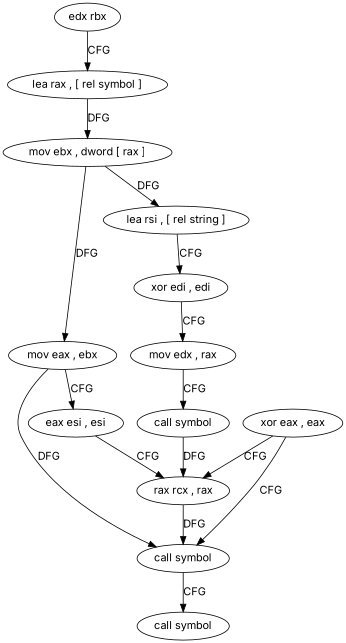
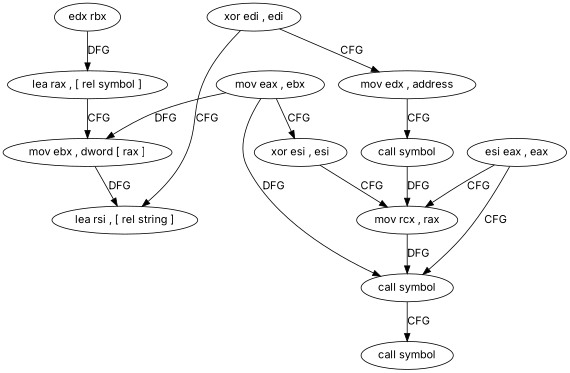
(99, 51) -> (99, 51)
(99, 119) -> (99, 119)
(76, 250) -> (167, 108)
(178, 250) -> (195, 117)
(183, 355) -> (407, 85)
(76, 423) -> (301, 152)
(293, 423) -> (517, 152)
(183, 491) -> (407, 220)
